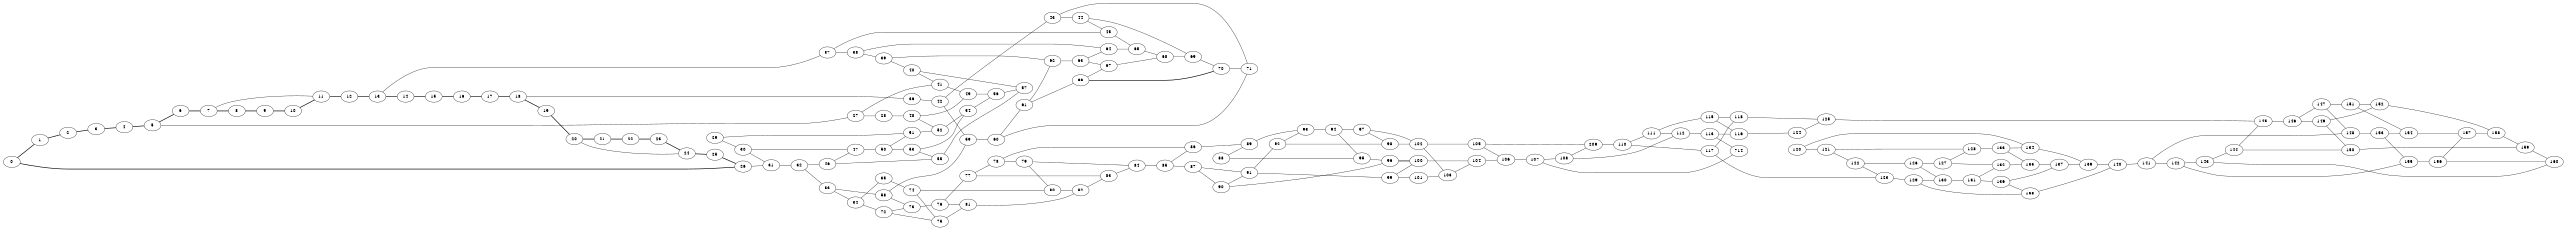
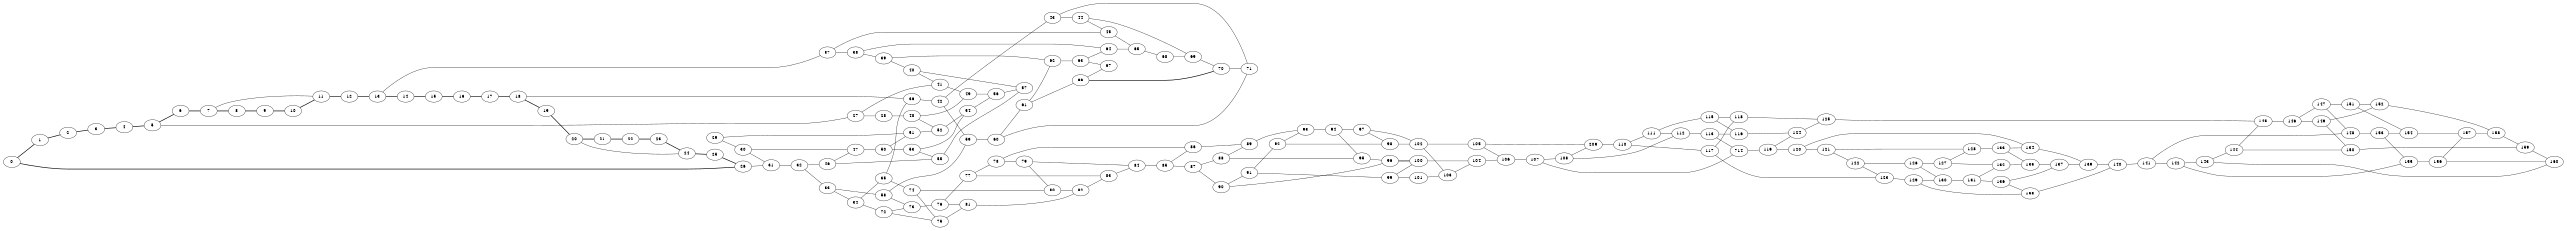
(1137, 61) -> none
none -> (896, 138)
none -> (1768, 150)
(1221, 170) -> (1207, 163)
